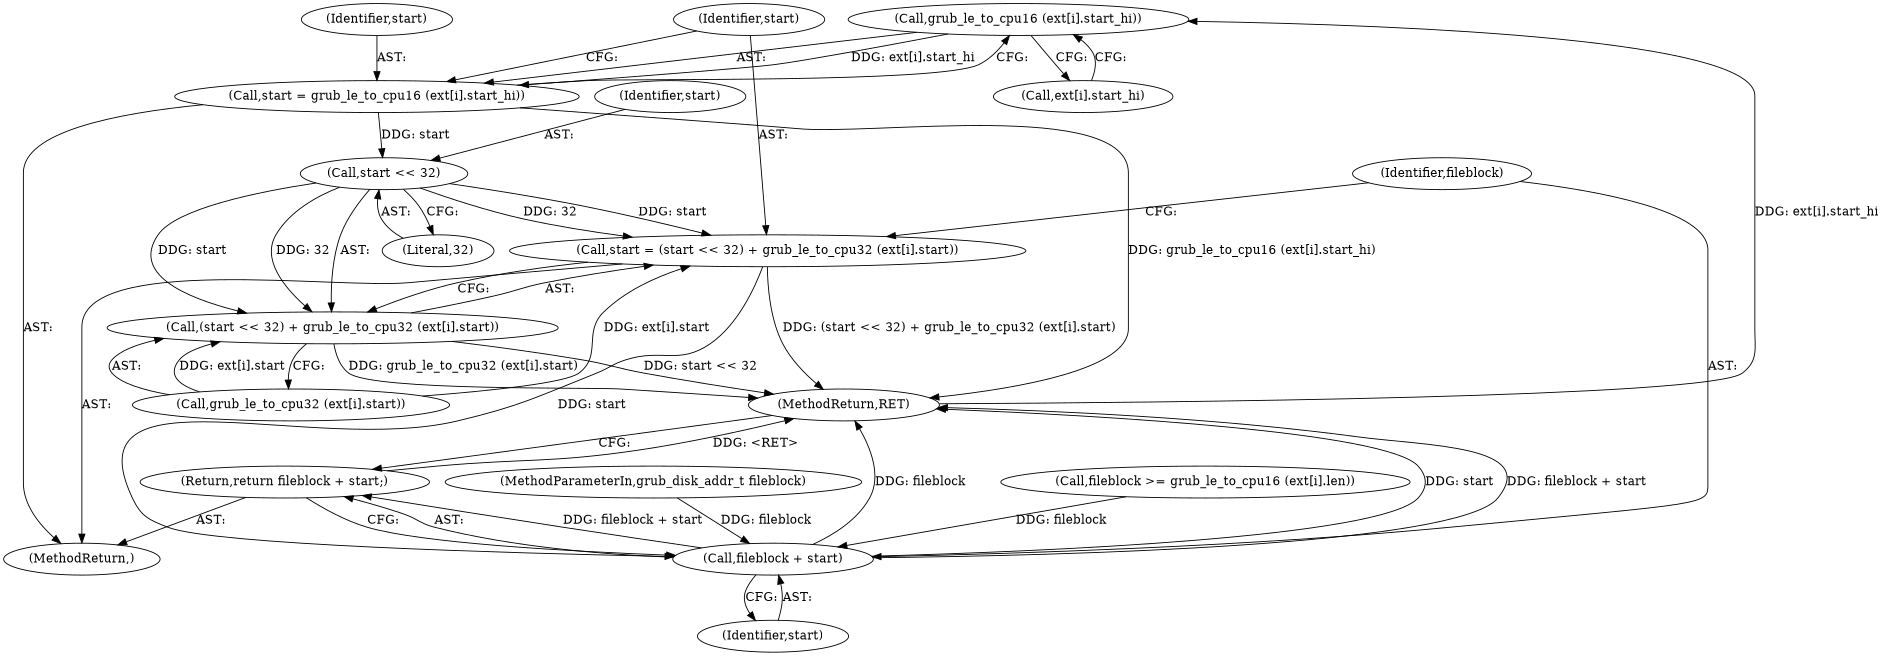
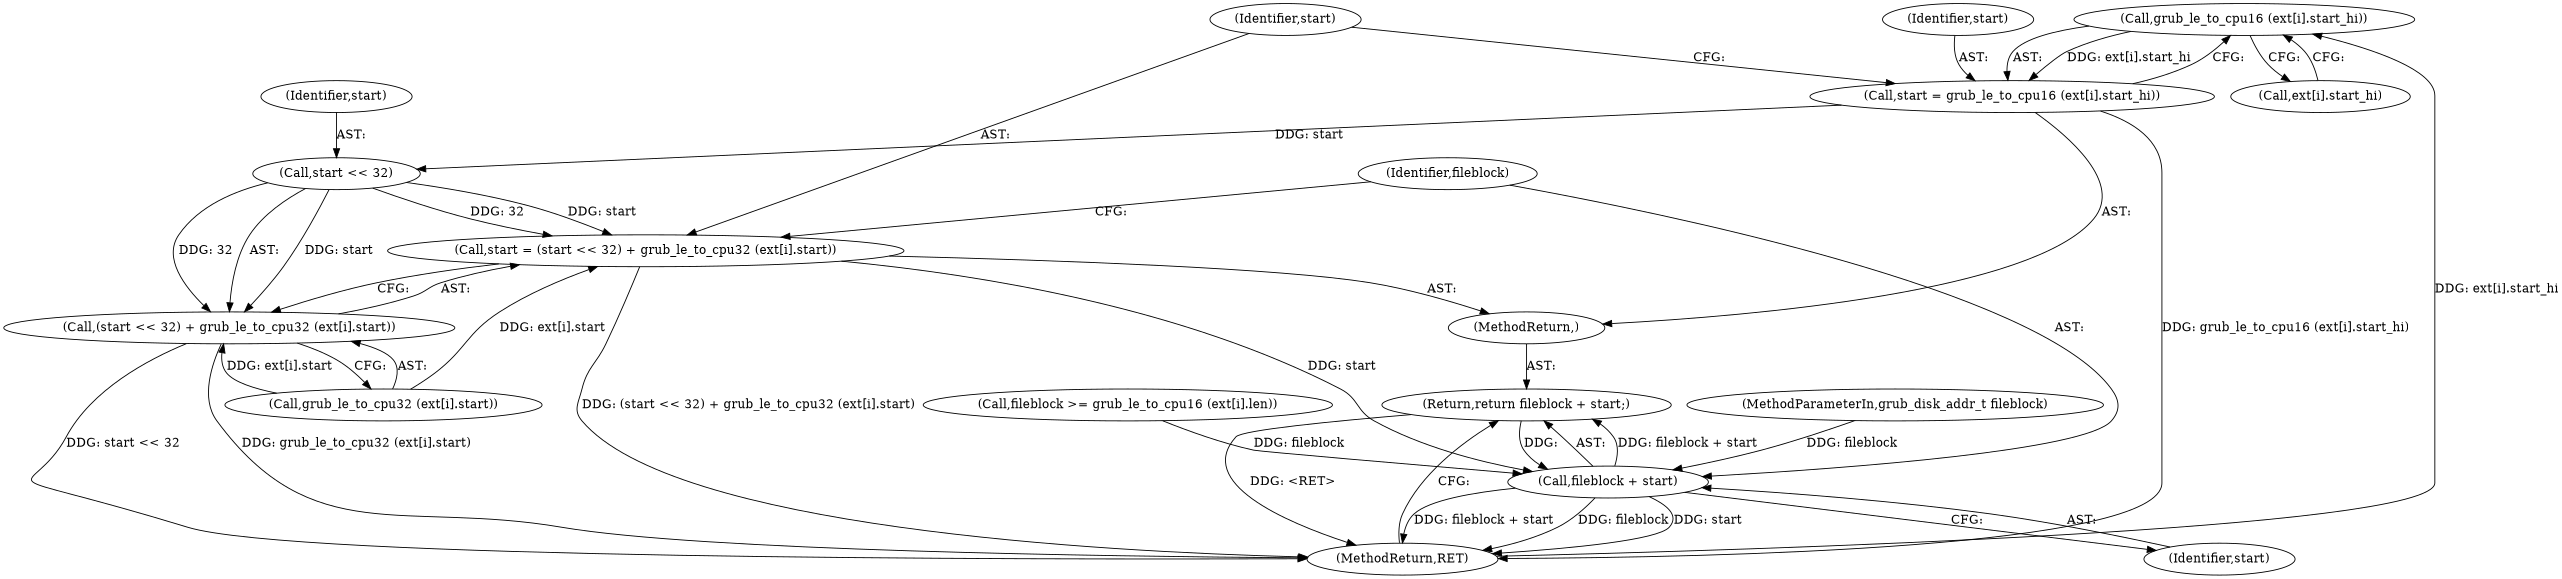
(438, 251) -> none
(186, 520) -> (1527, 362)
(385, 521) -> (1543, 443)
